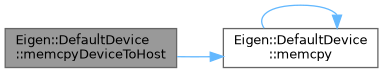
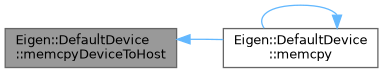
(194, 57) -> (207, 39)
